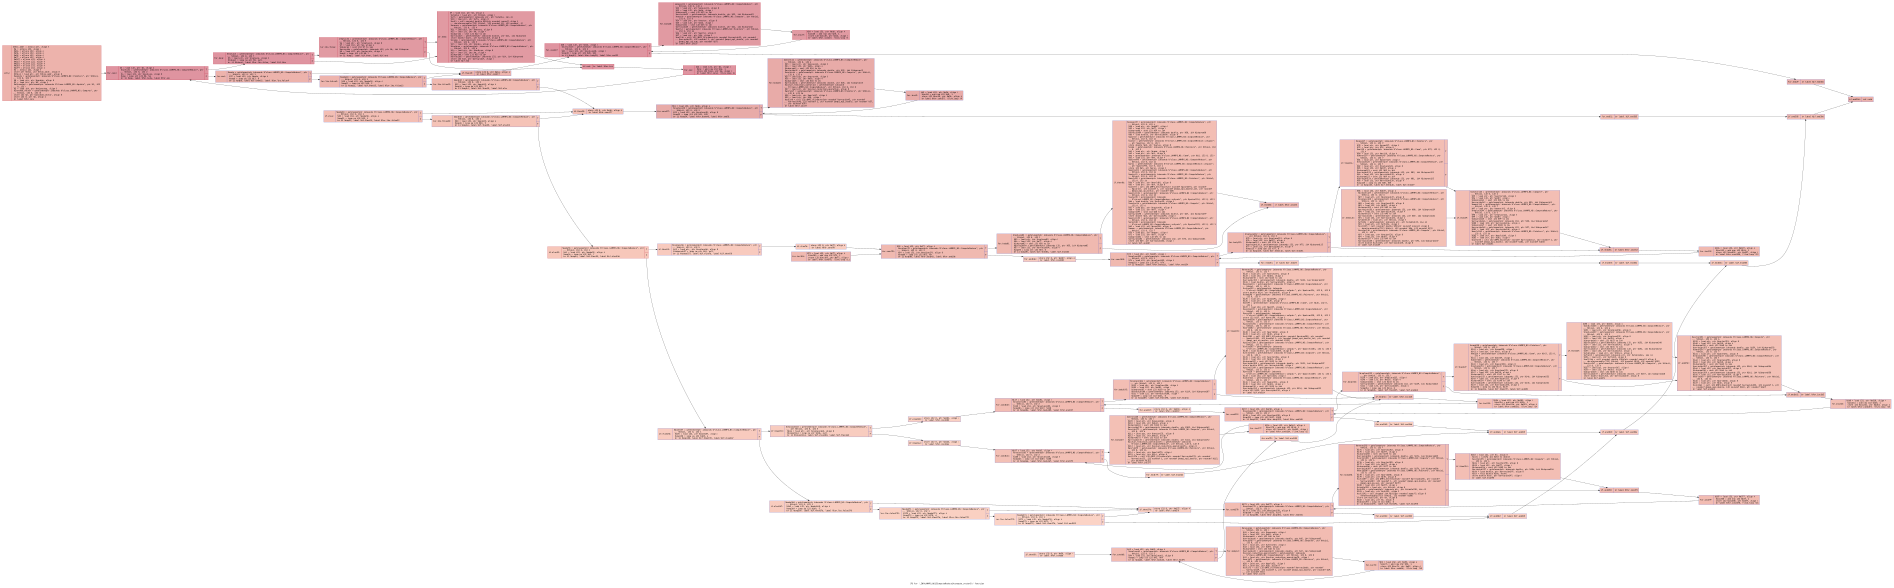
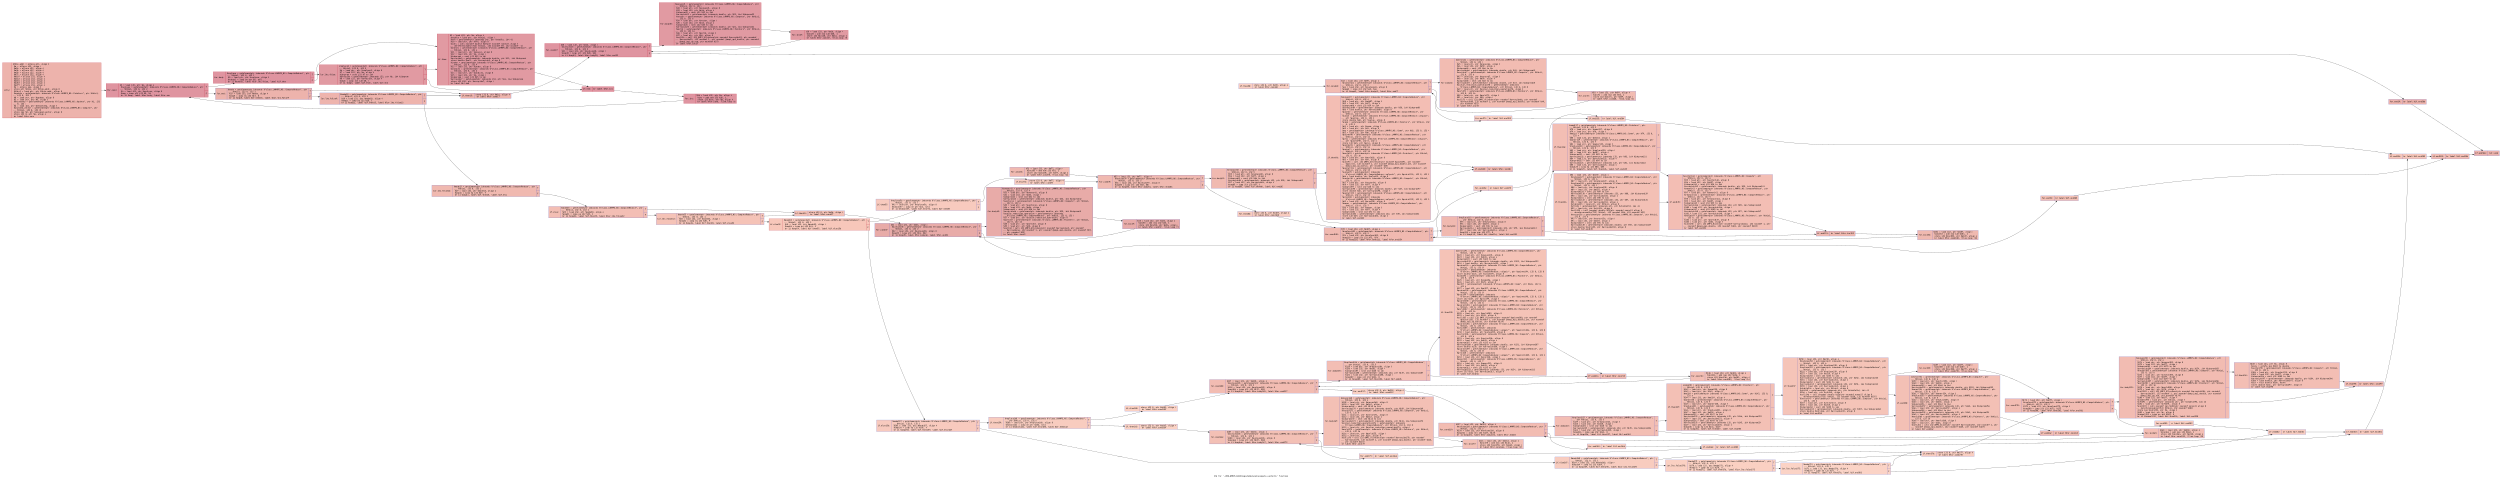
(568, 94) -> (563, 197)
(693, 252) -> (910, 207)
(1337, 427) -> (1549, 119)
(1668, 495) -> (1902, 373)
